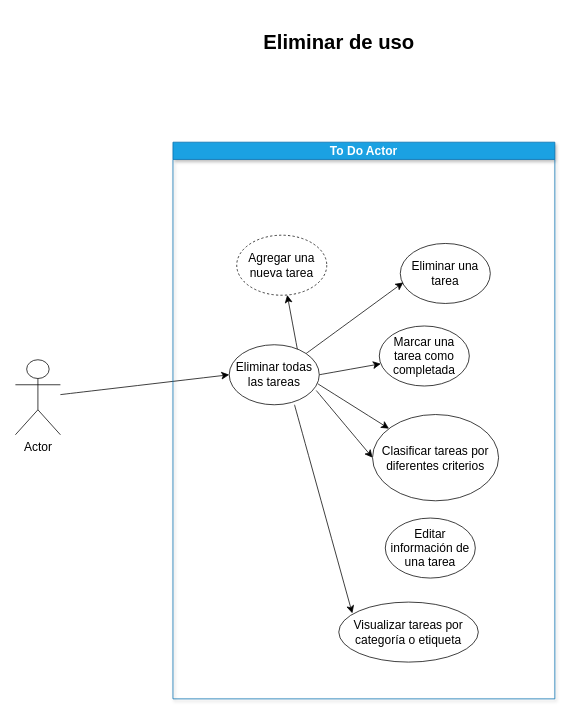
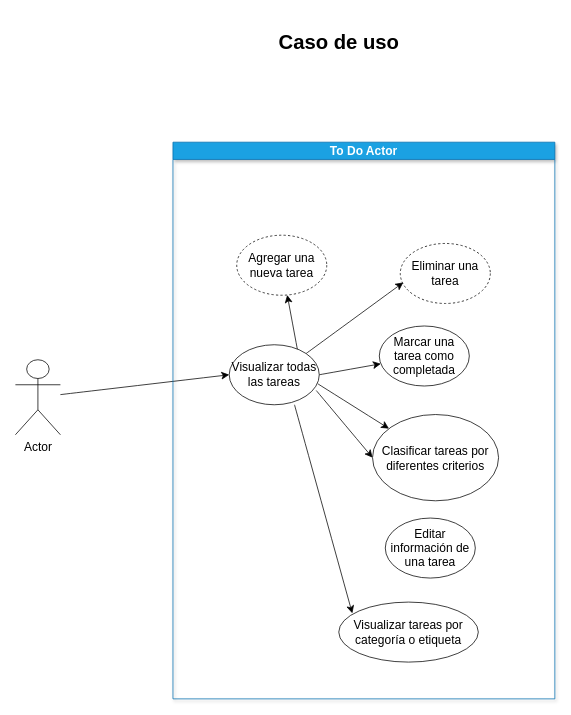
(339, 42) -> (339, 42)
(445, 273) -> (445, 273)
(274, 375) -> (274, 375)
